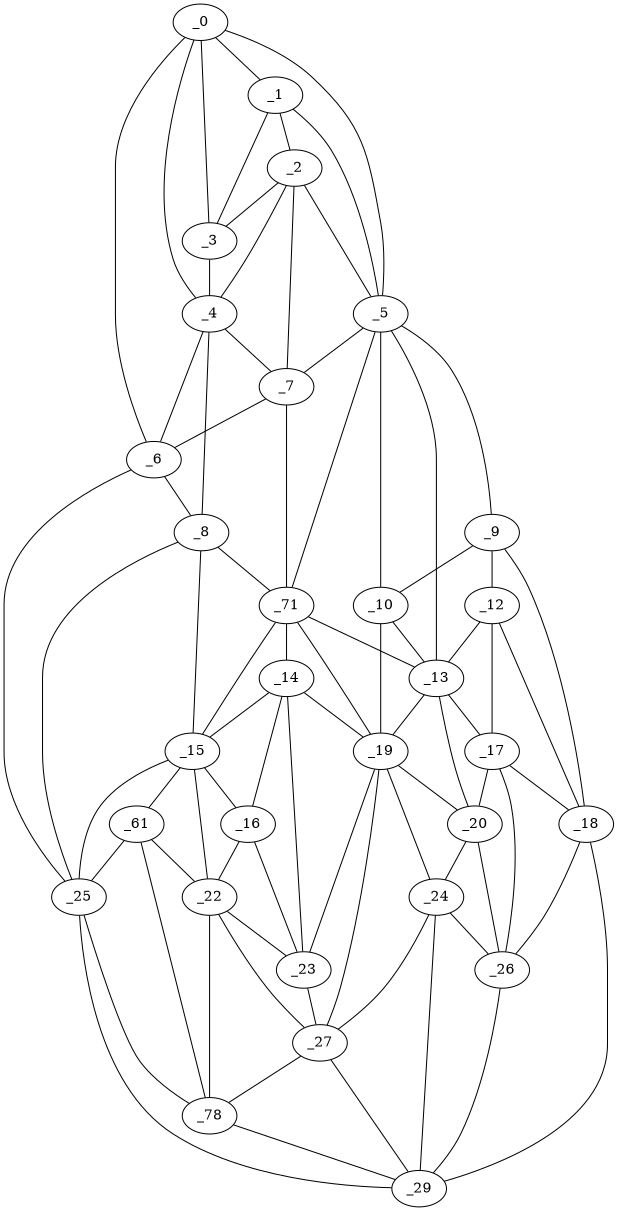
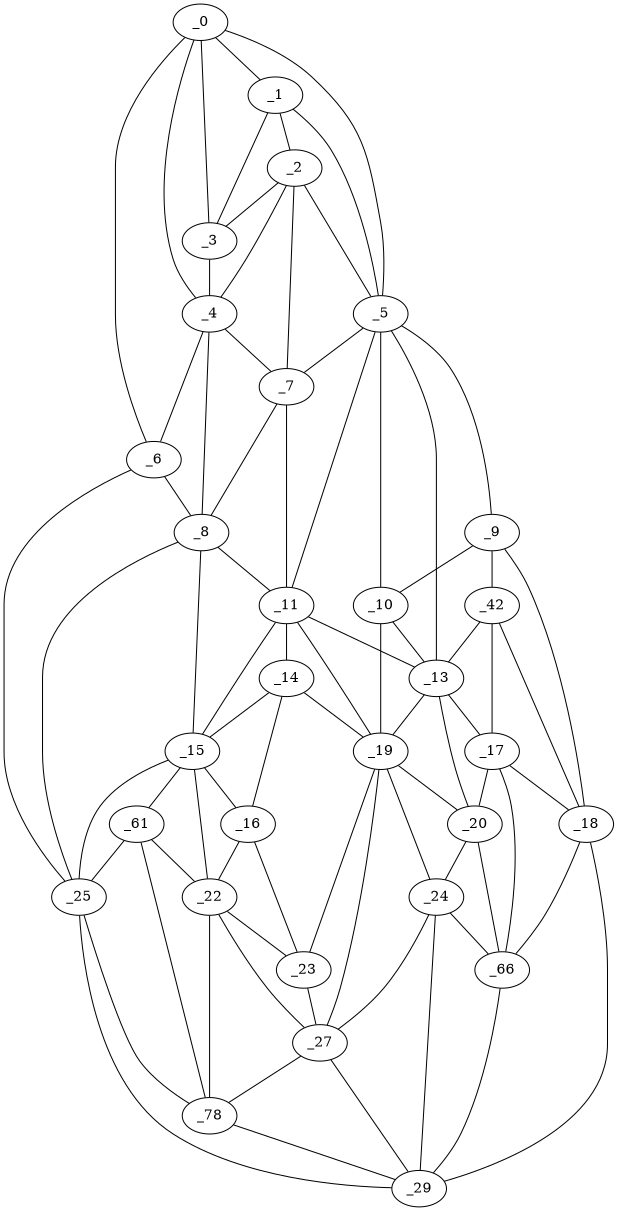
(220, 423) -> (244, 460)
(287, 605) -> (287, 605)
(492, 605) -> (492, 605)
(295, 824) -> none
(502, 970) -> (502, 970)
